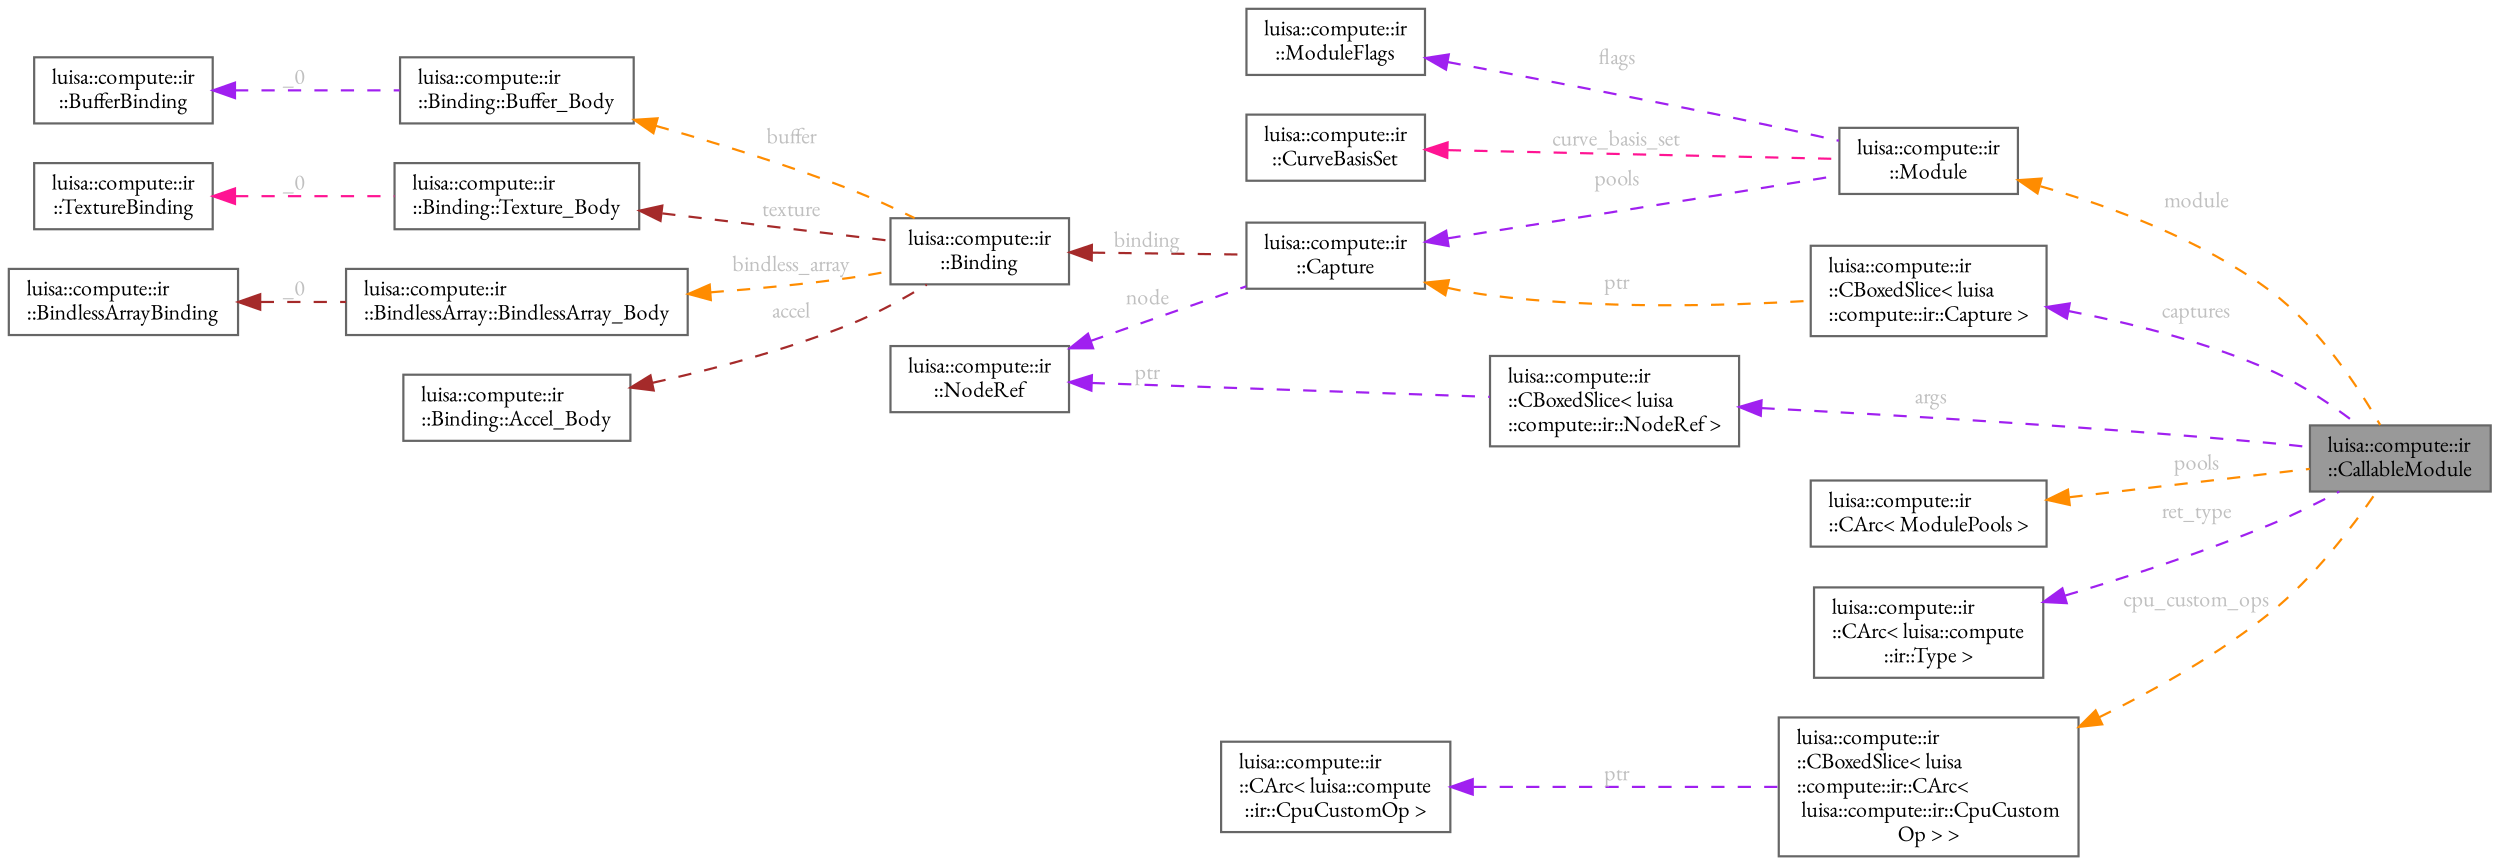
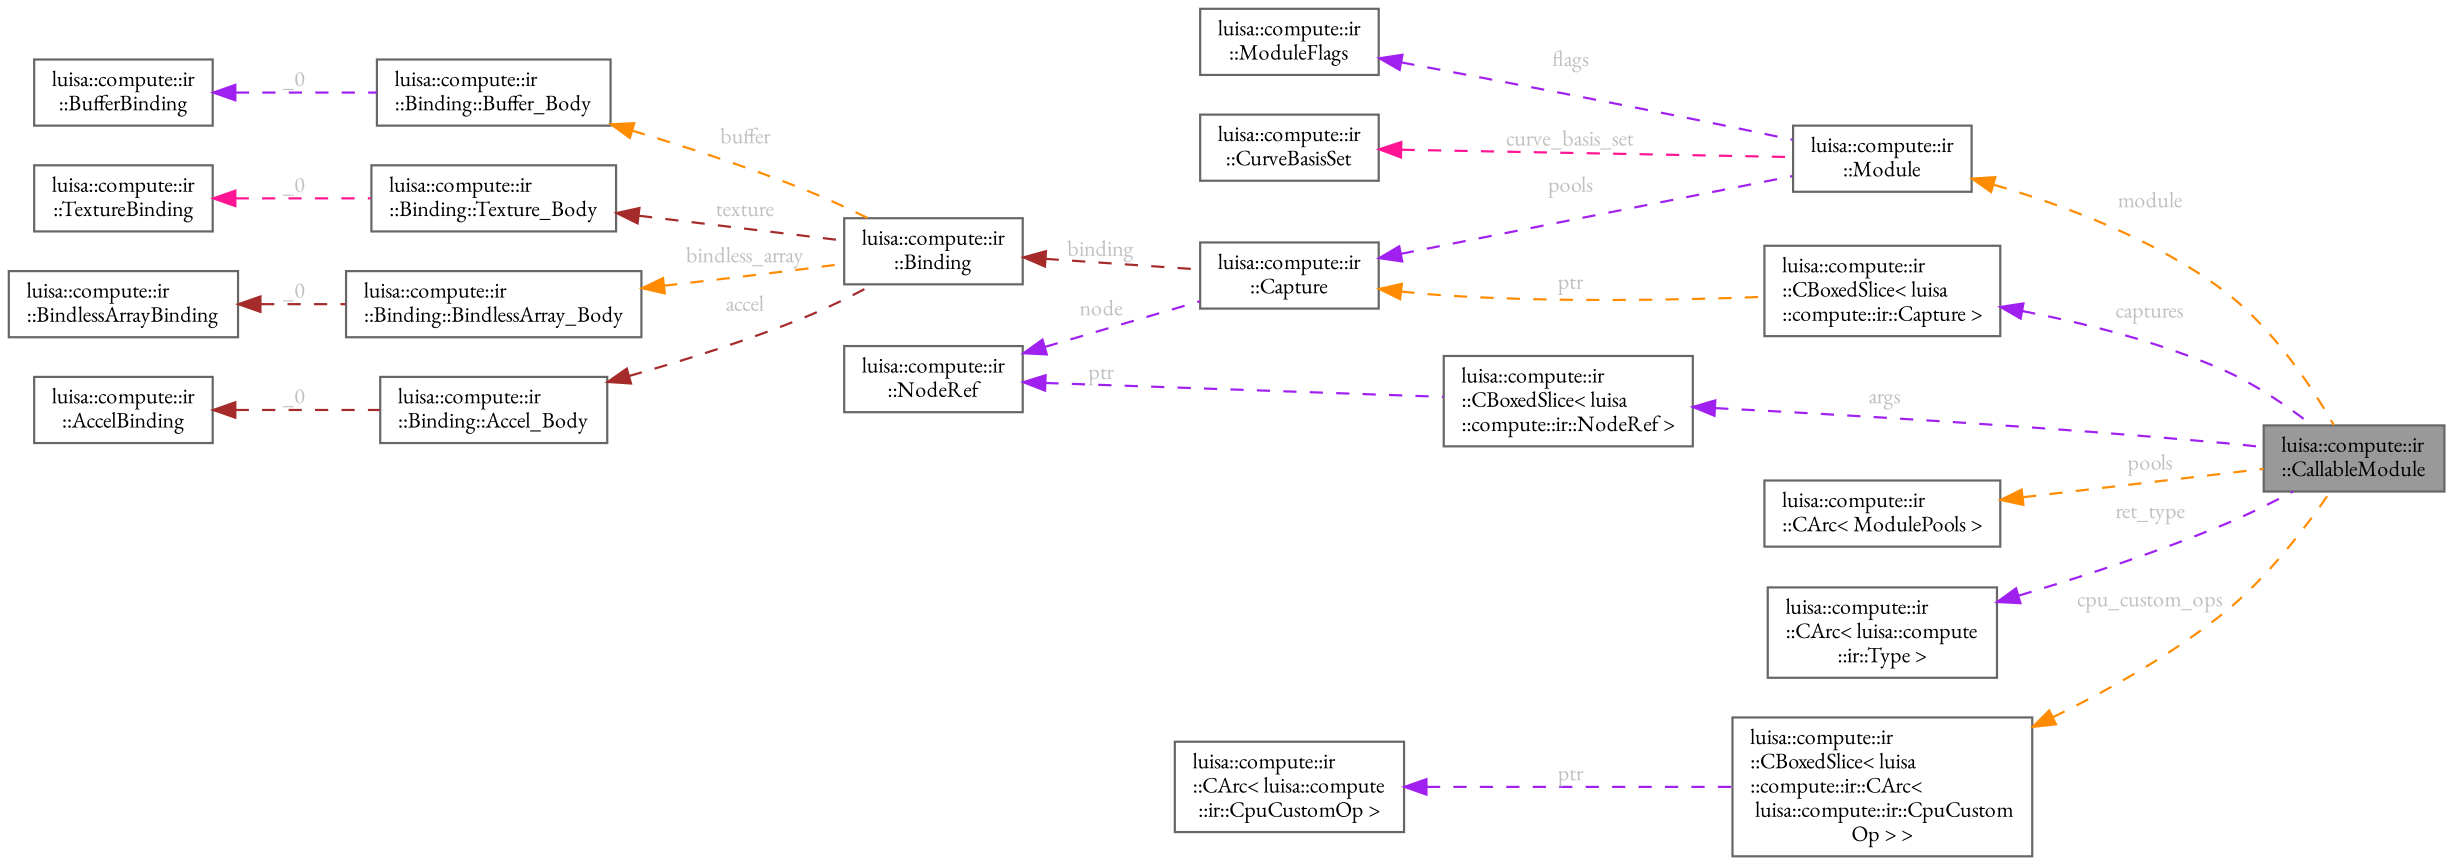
(517, 302) -> (494, 304)
none -> (123, 410)
